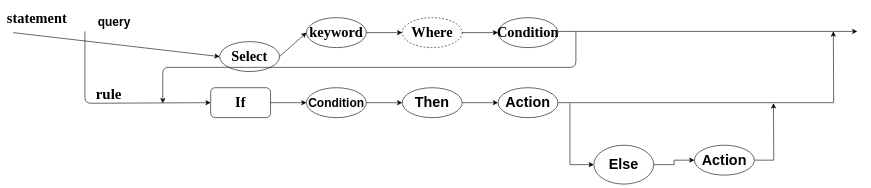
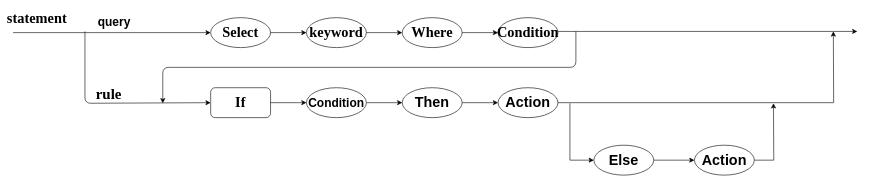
(432, 33) -> (432, 33)
(249, 57) -> (240, 33)
(624, 165) -> (624, 161)
